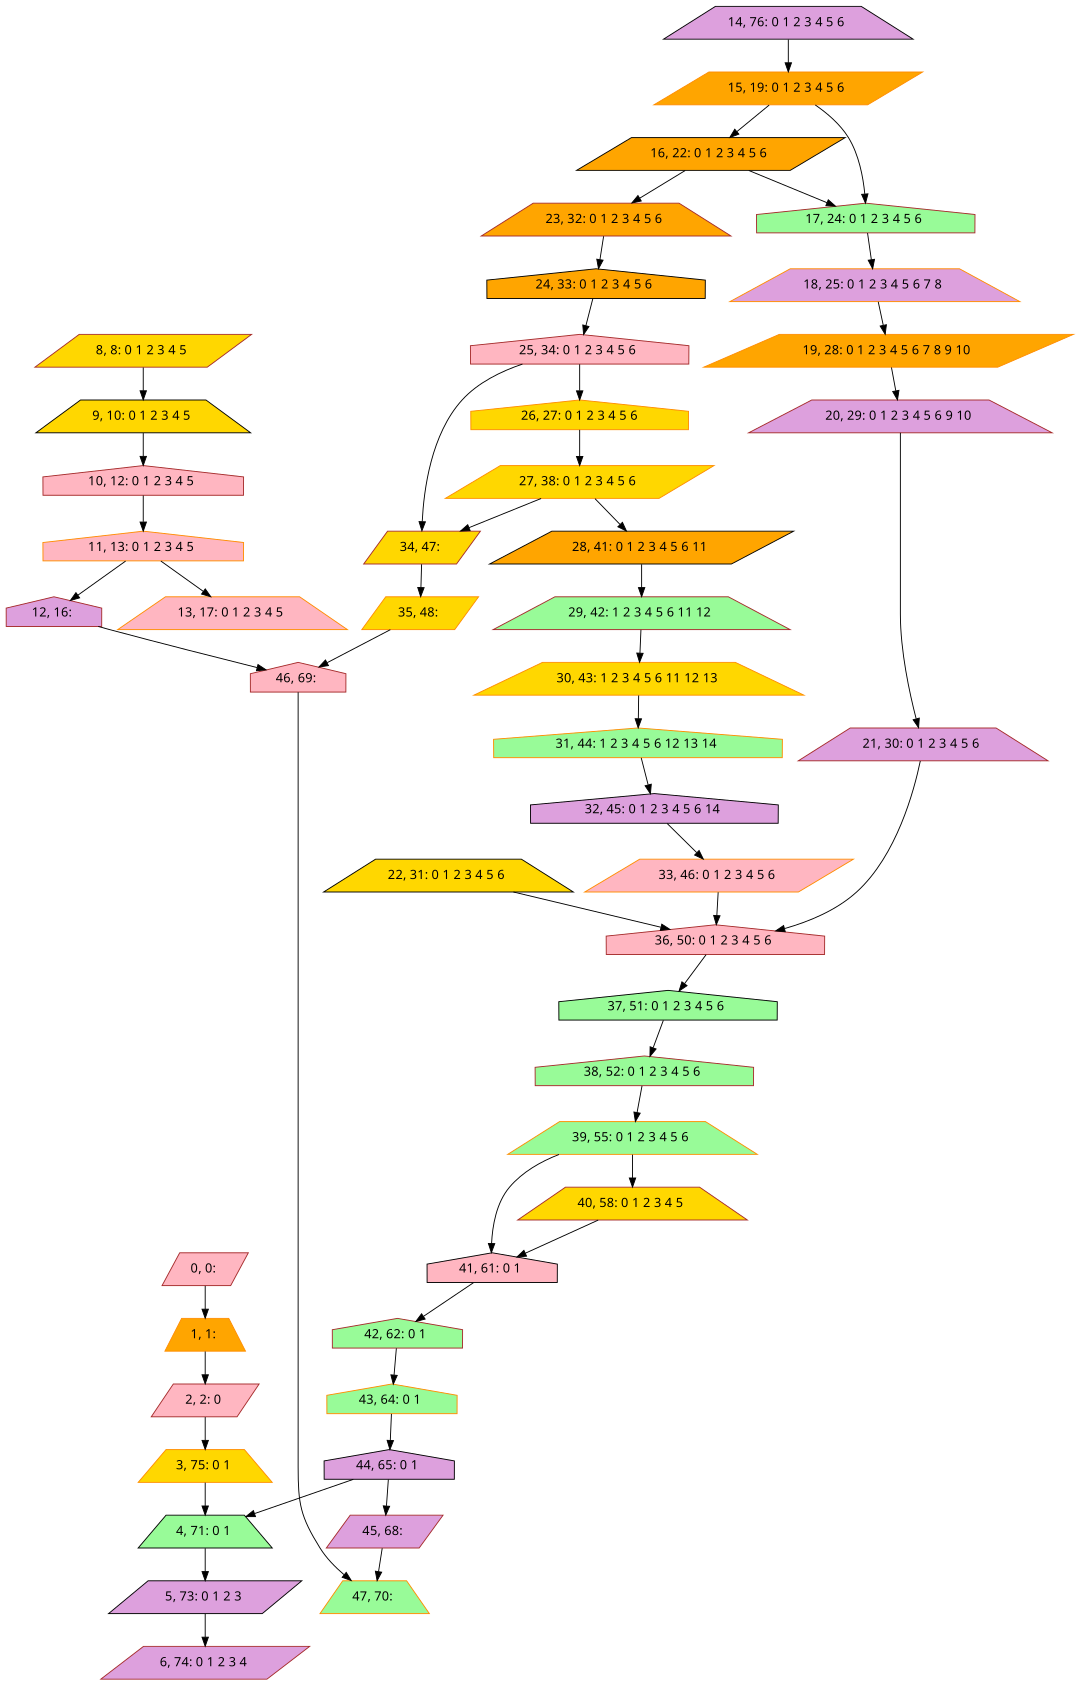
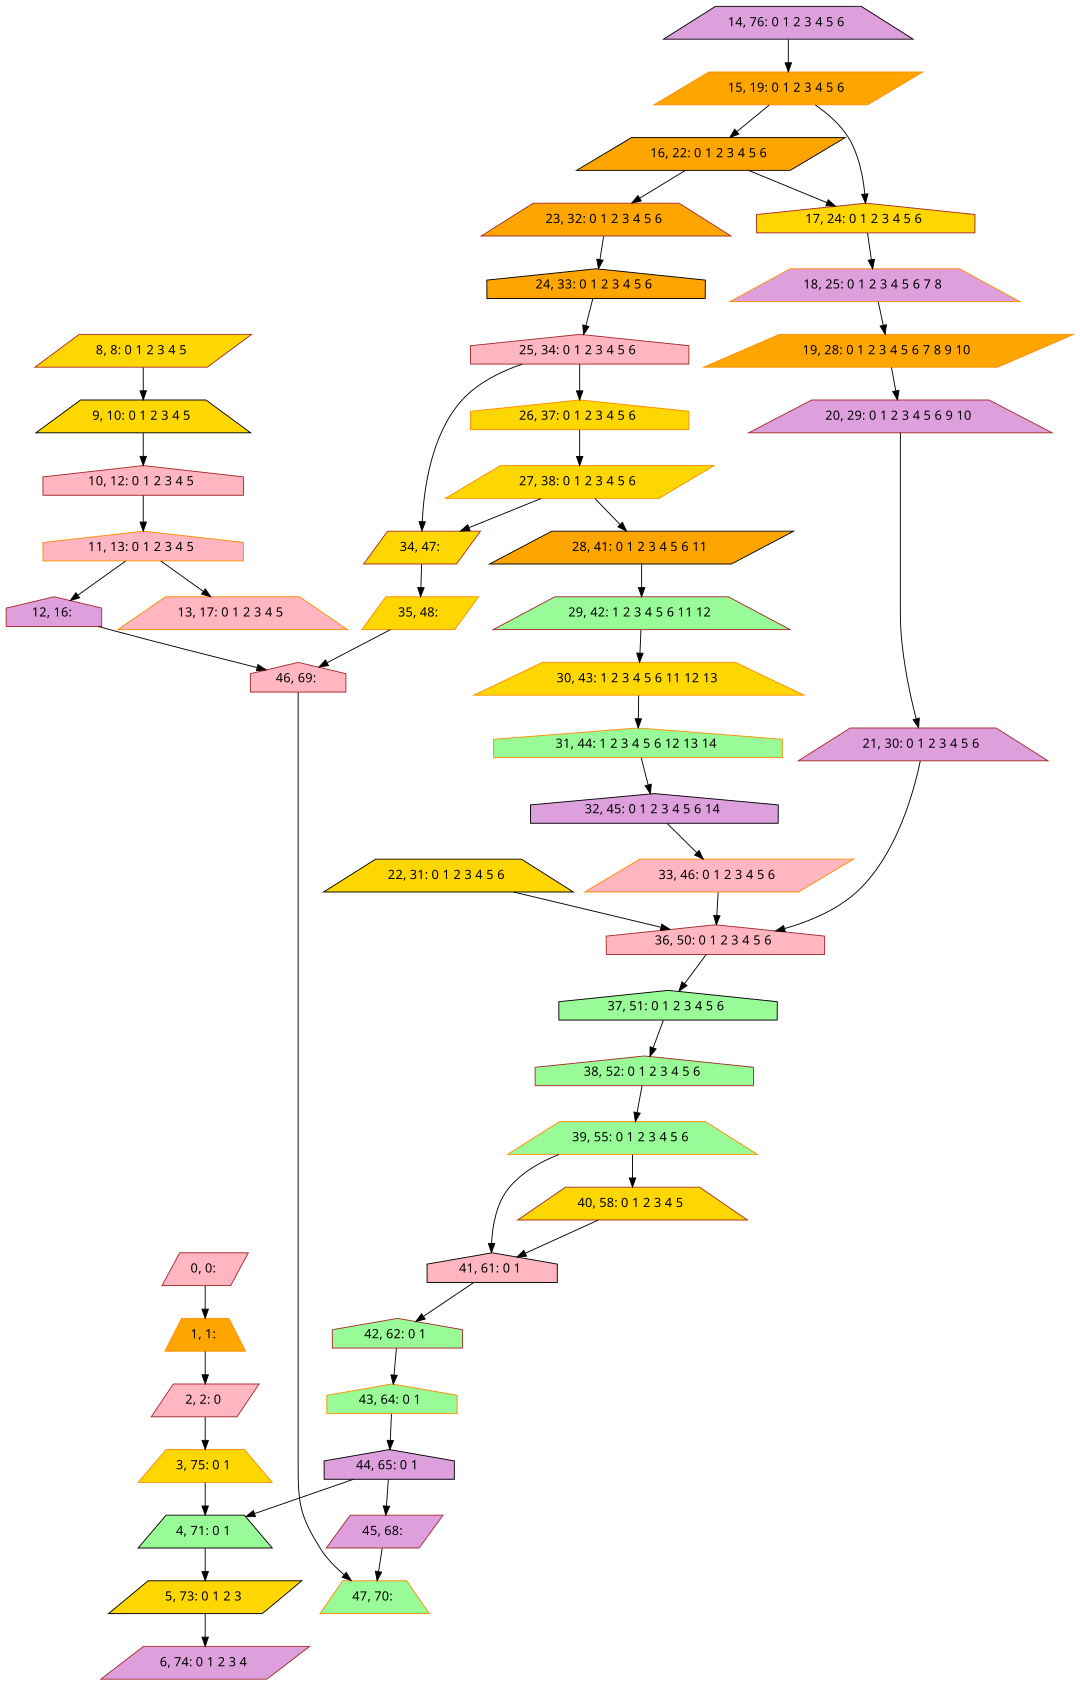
(866, 220) -> (866, 220)
(580, 416) -> (580, 416)
(205, 1597) -> (205, 1597)
